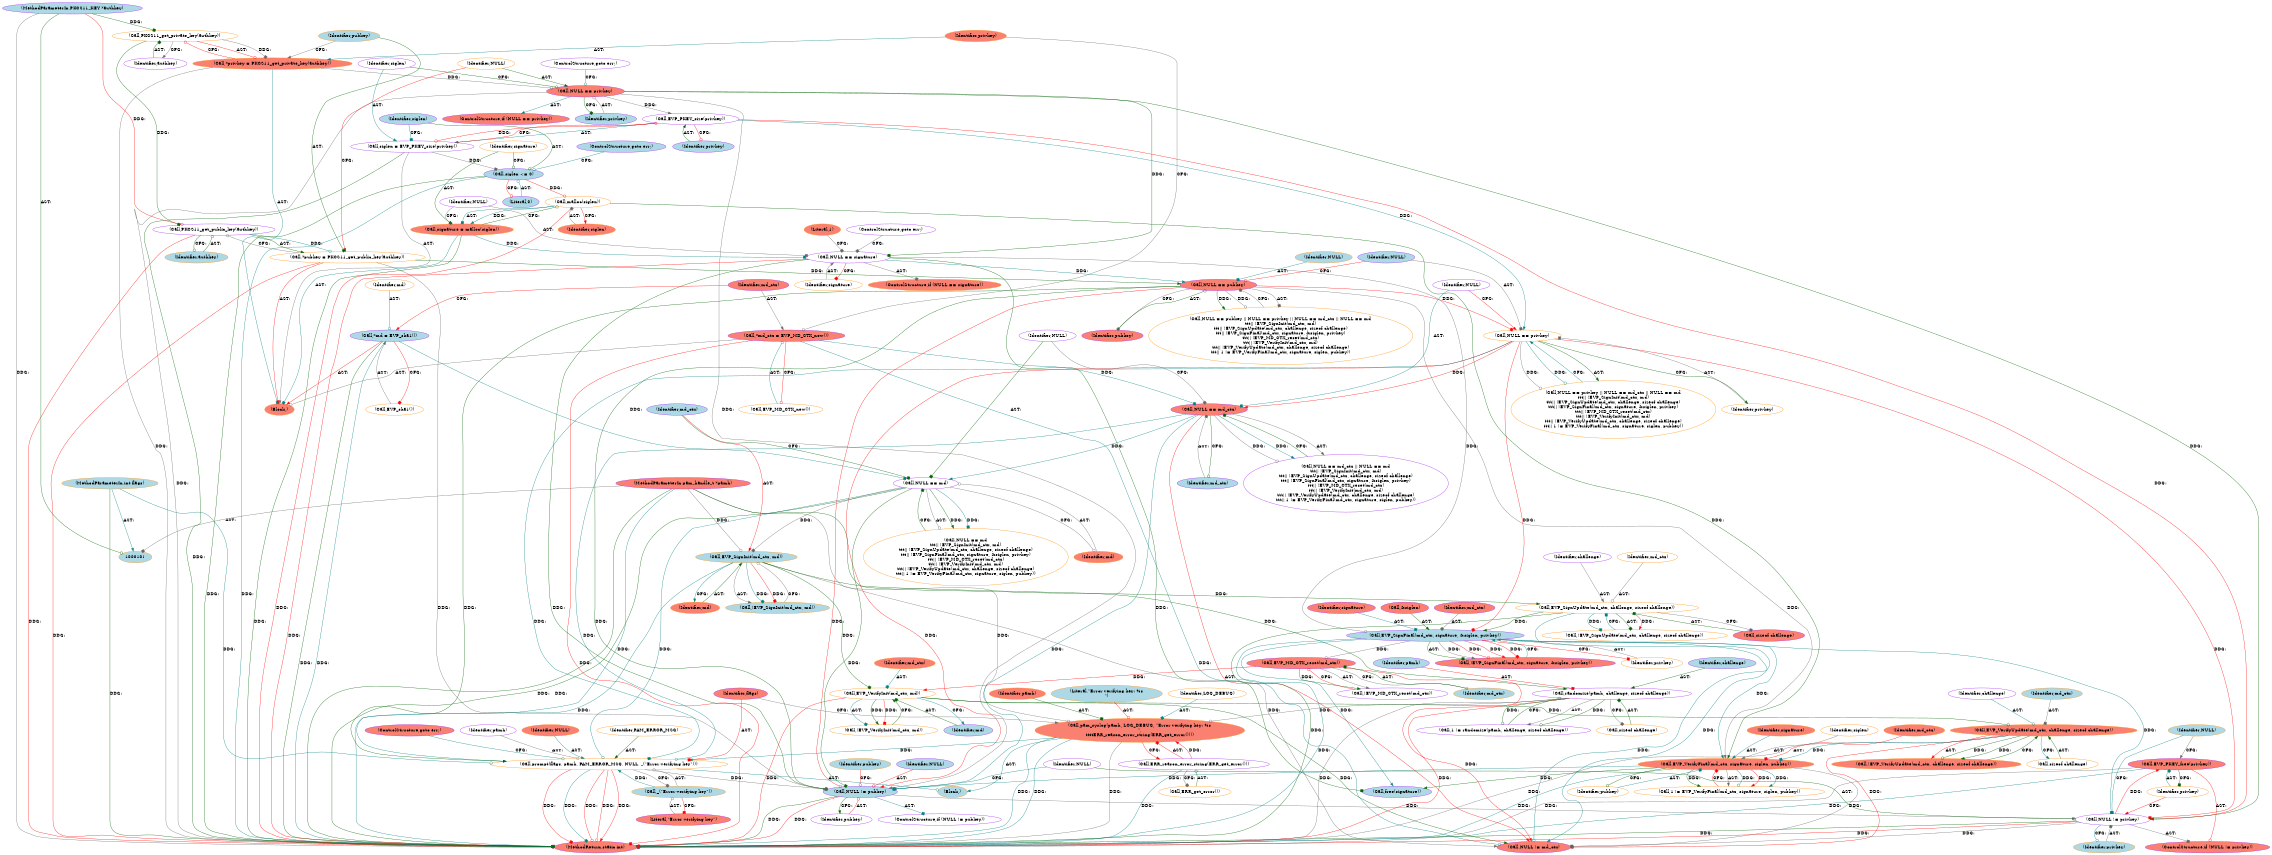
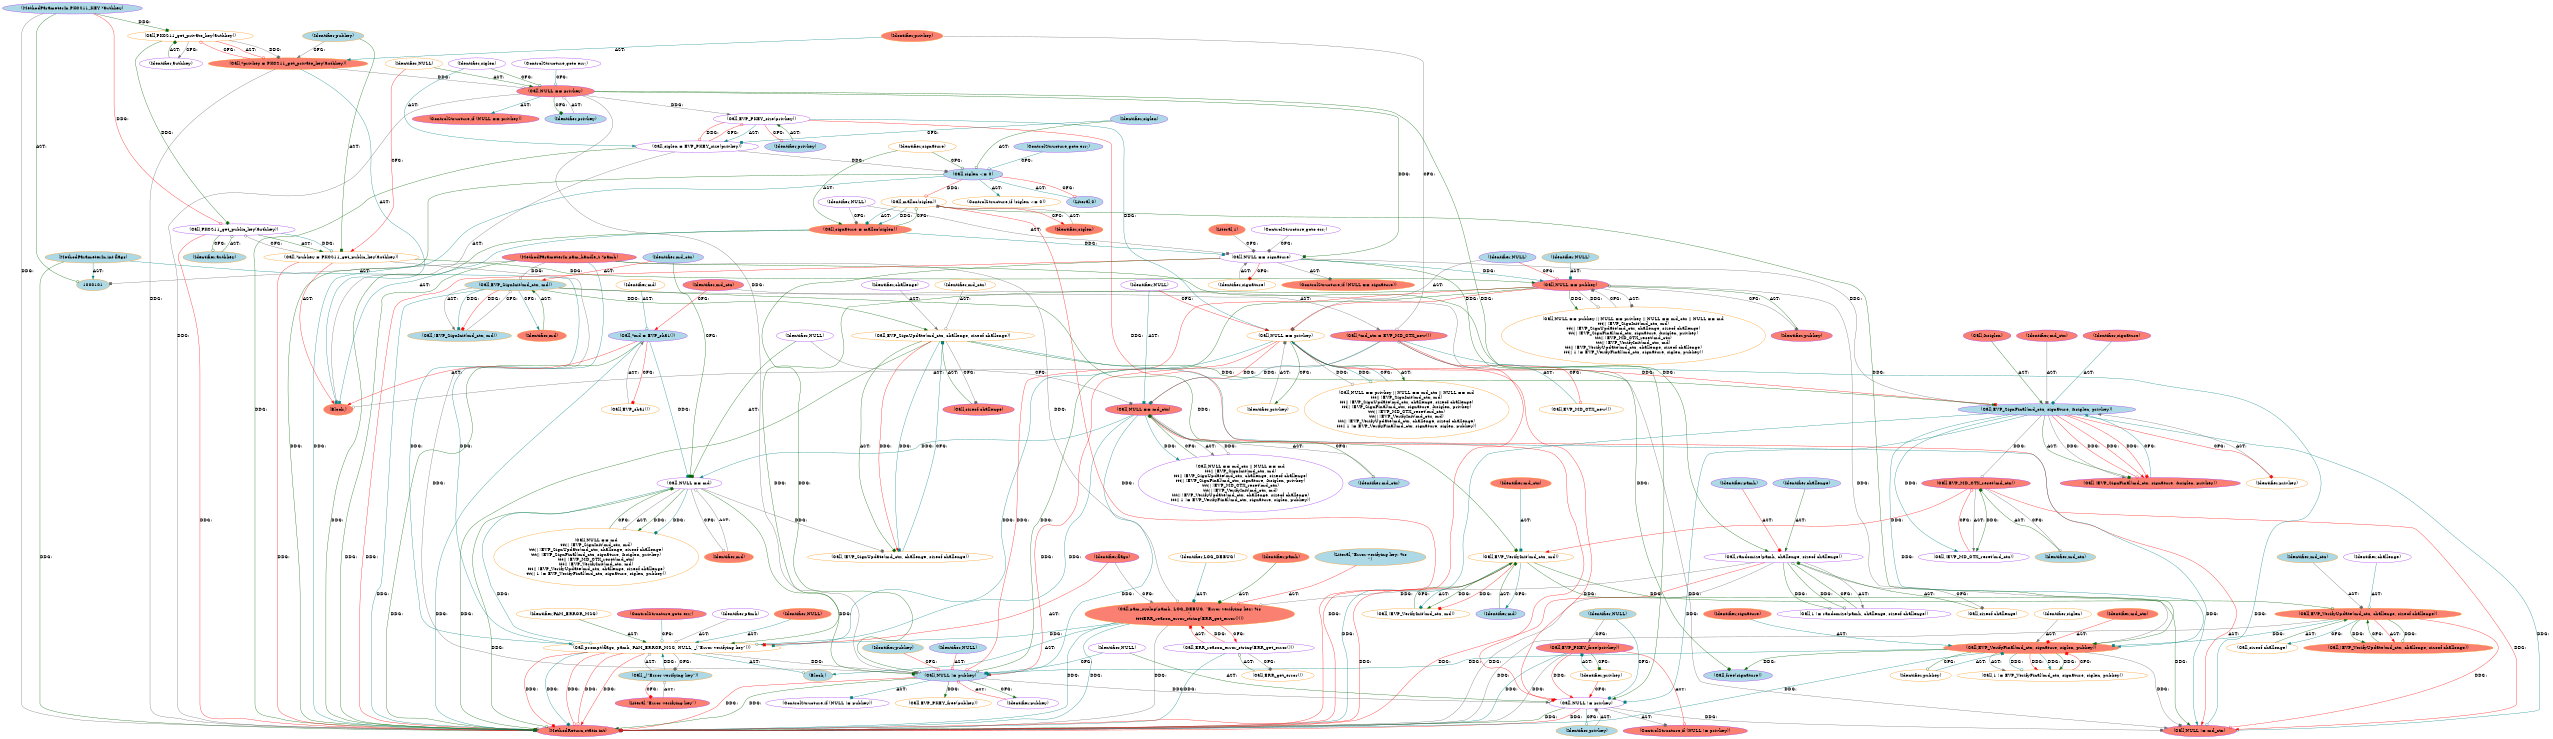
none -> (1007, 202)
(824, 508) -> (791, 521)
(1273, 678) -> (1904, 457)
none -> (943, 703)
(2130, 787) -> (1552, 674)
